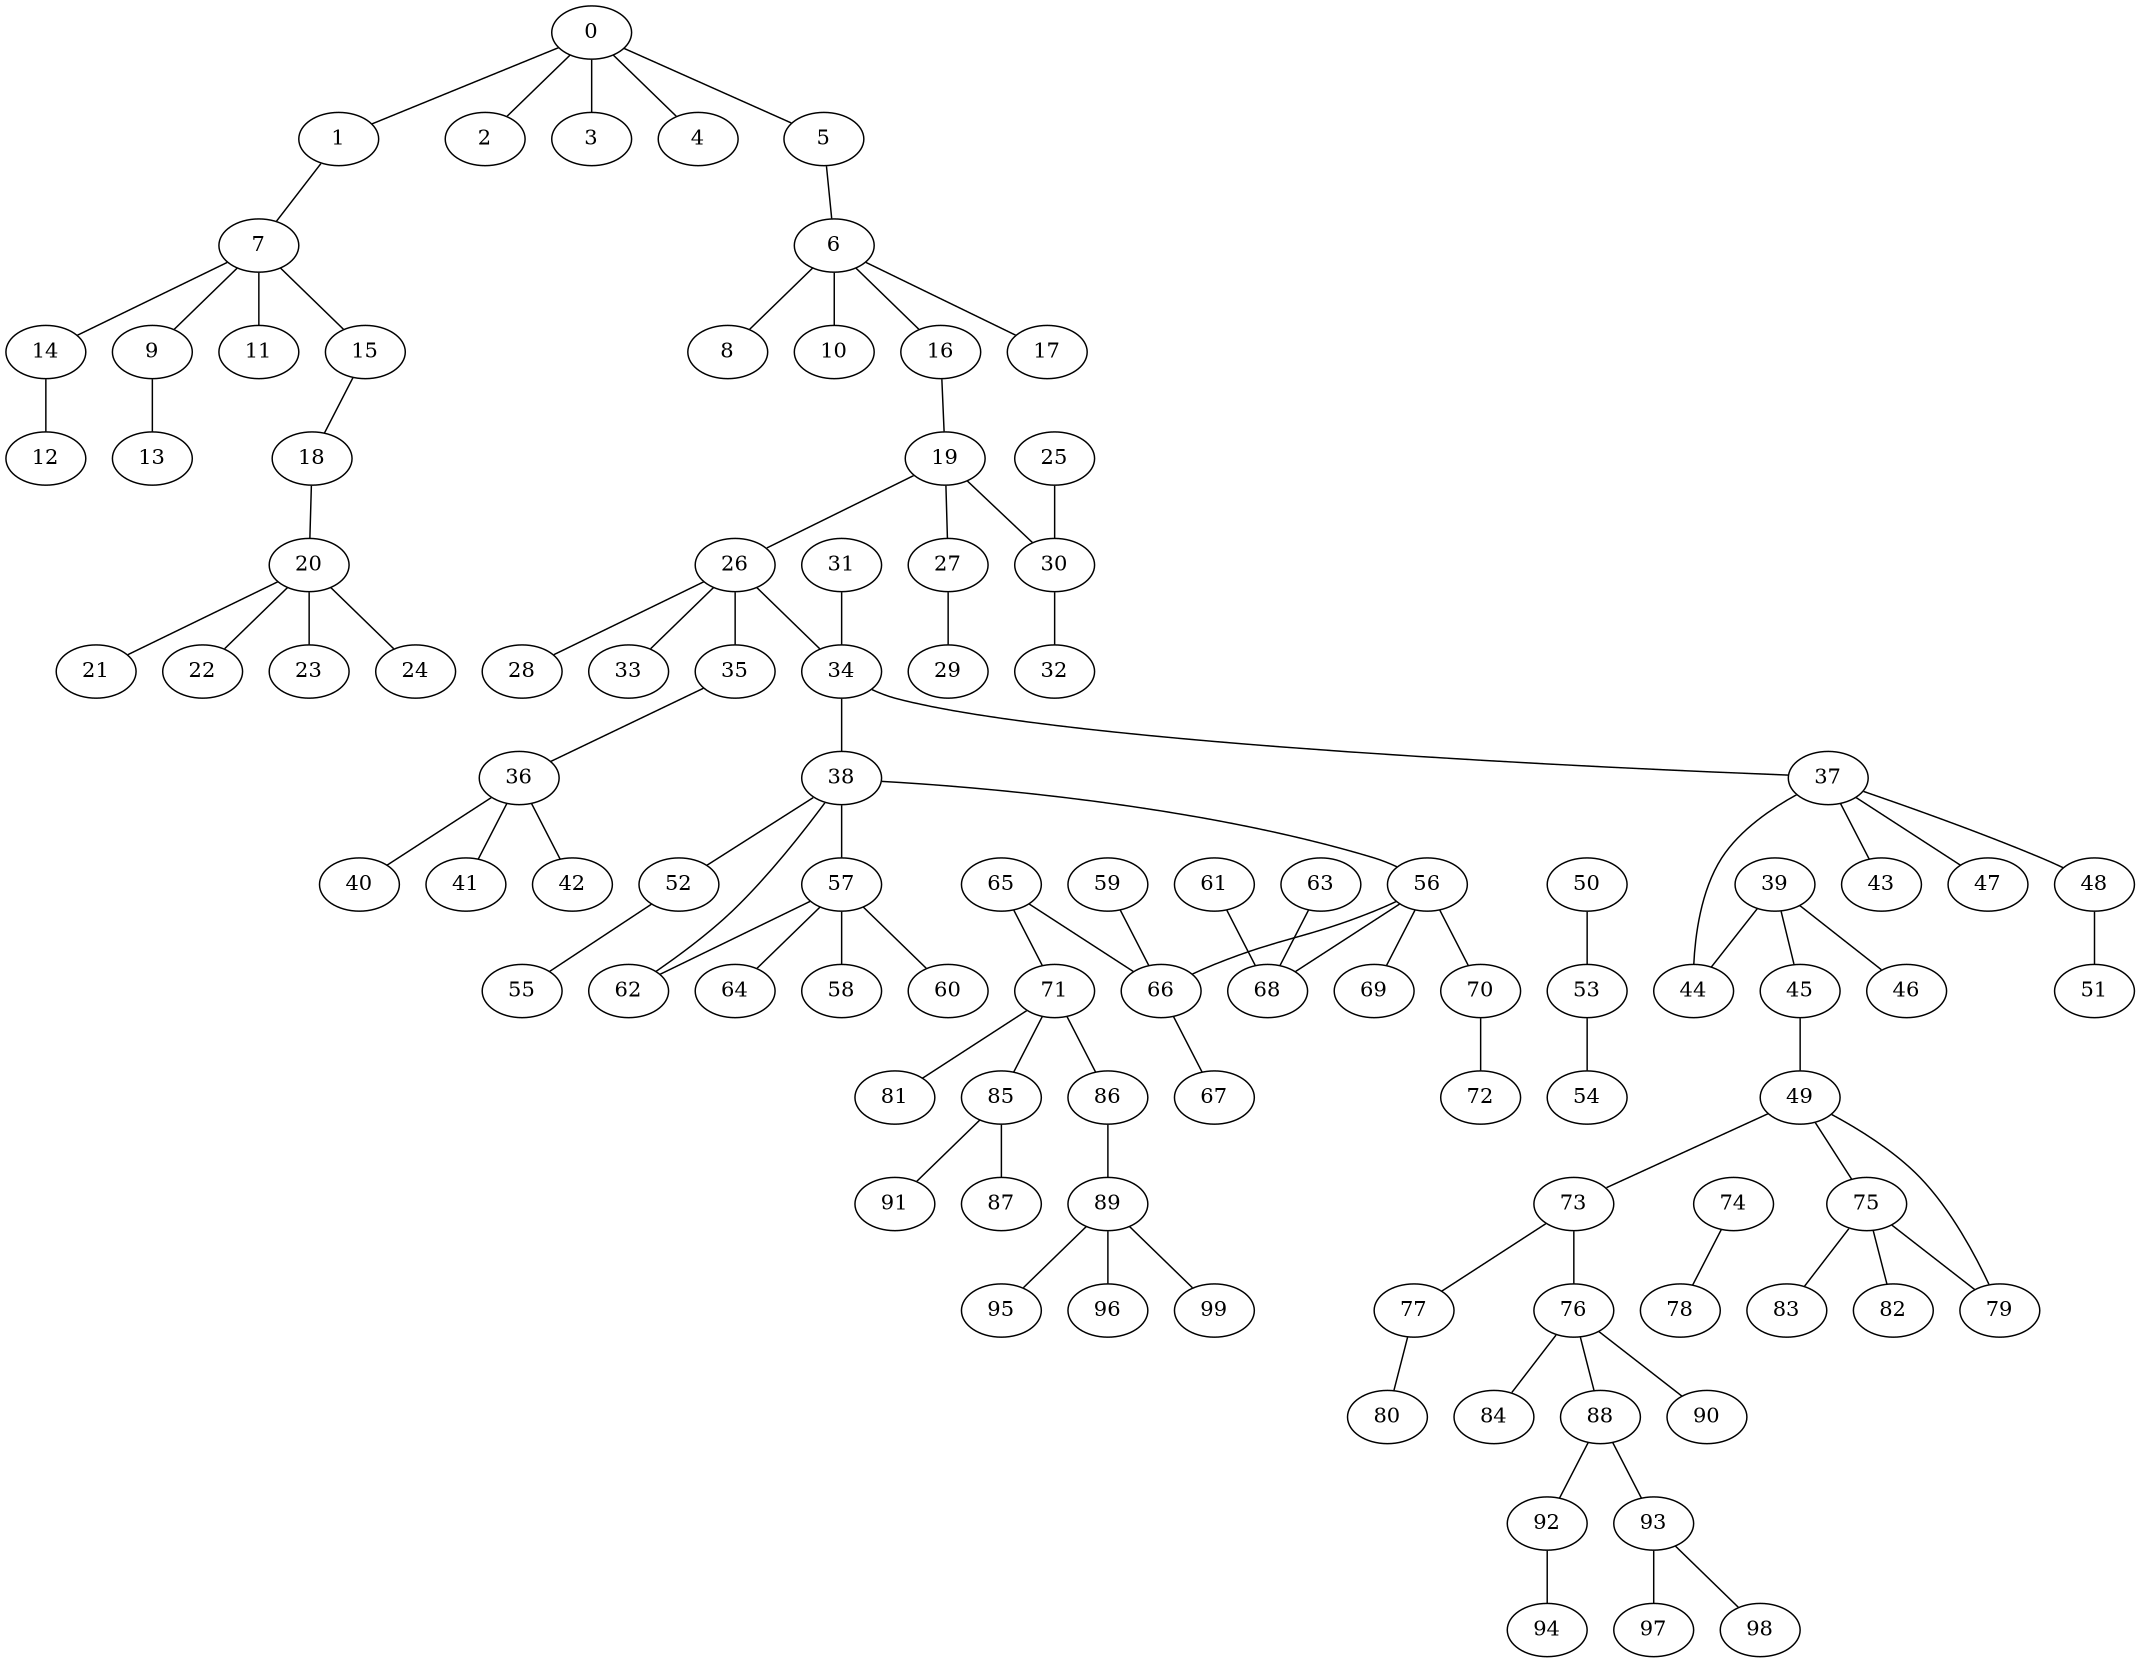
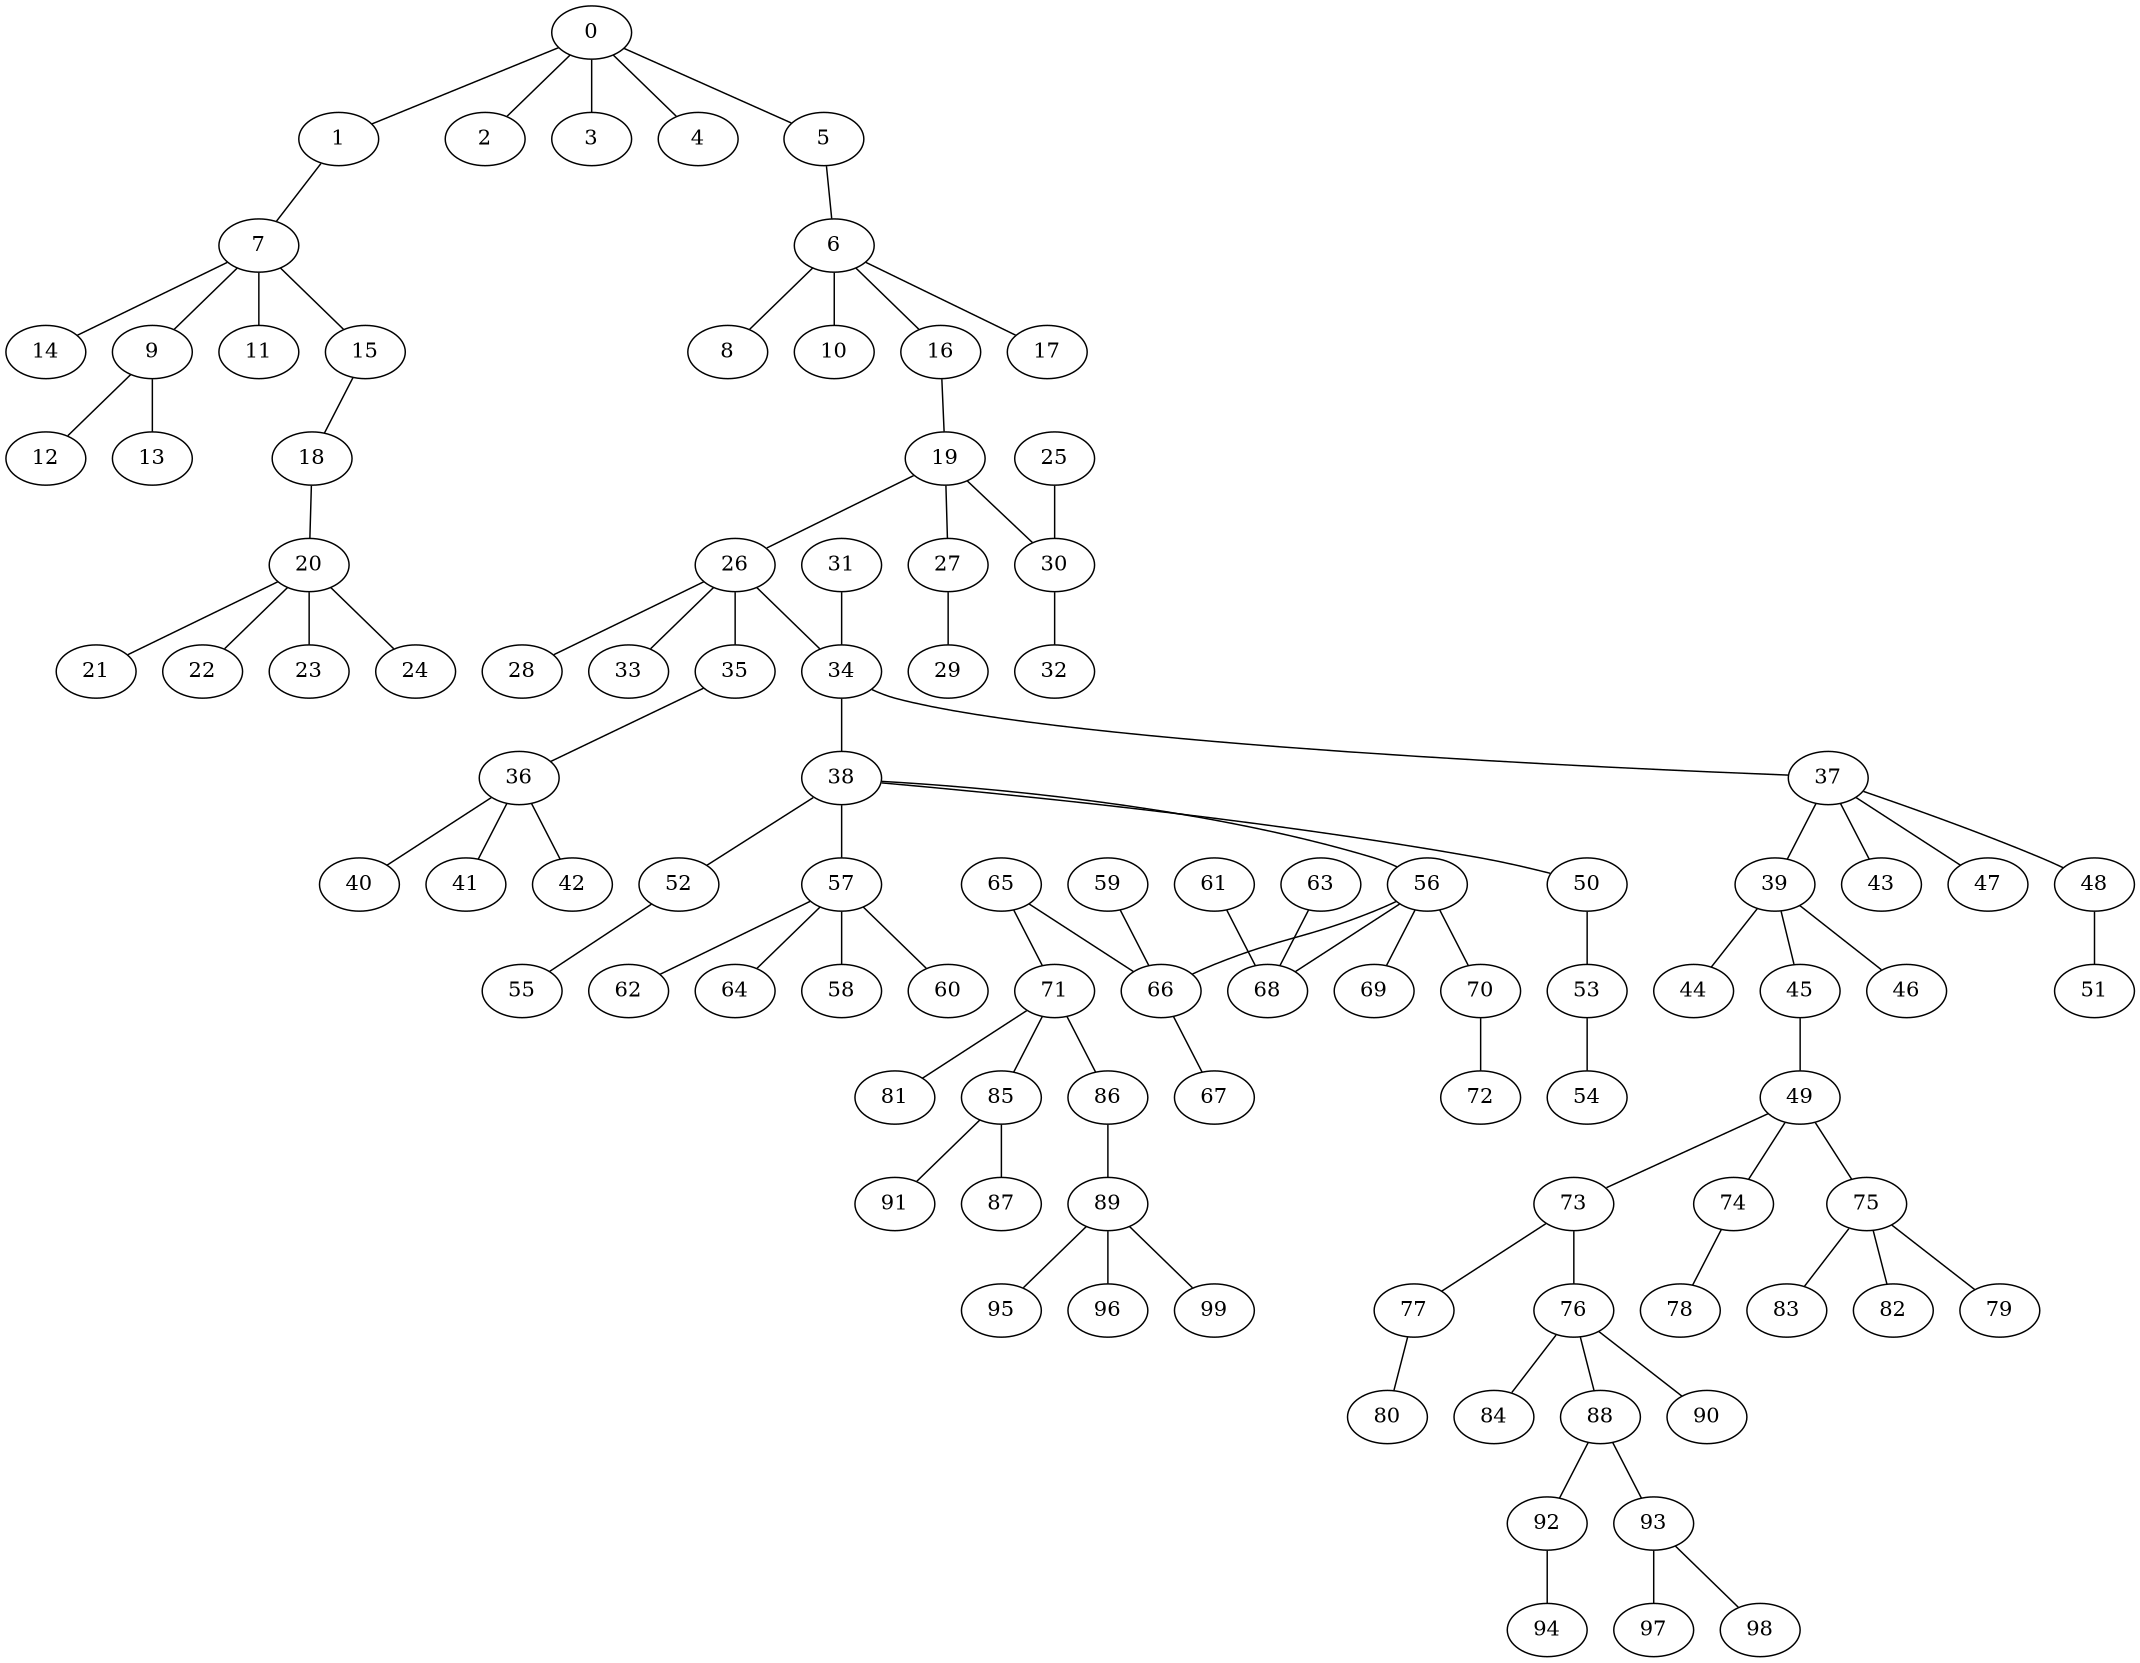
(46, 405) -> (99, 405)
(1719, 863) -> (1802, 831)
(748, 895) -> (1318, 832)
(1926, 1184) -> (1767, 1151)
